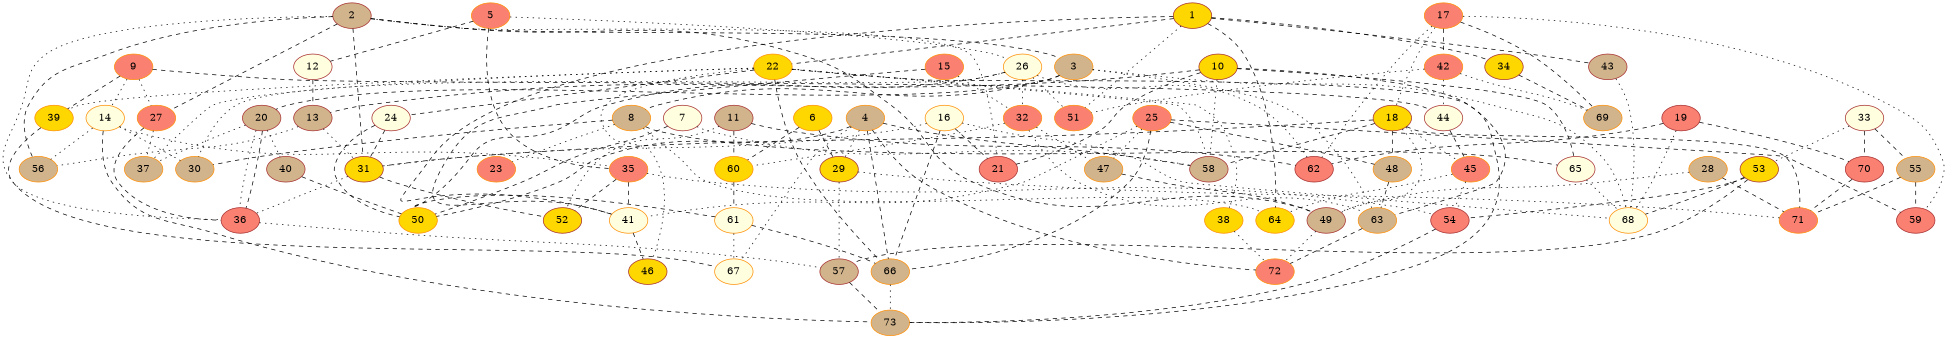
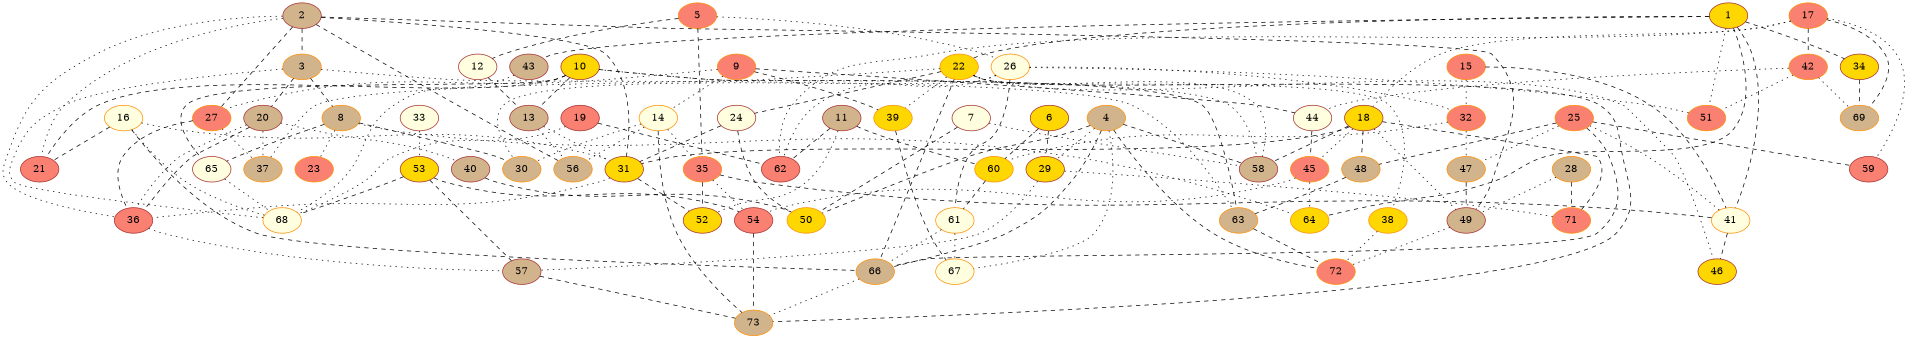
(813, 118) -> (1049, 118)
(1865, 169) -> none
(1916, 169) -> none
(1183, 206) -> none
(814, 242) -> (907, 251)
